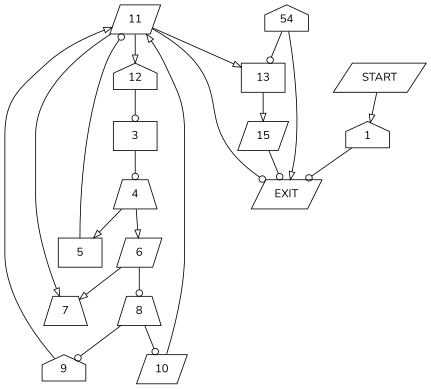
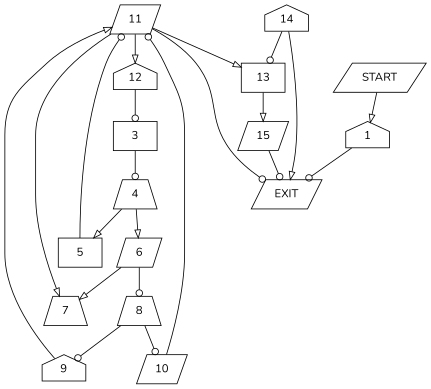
(287, 19) -> (287, 19)
(185, 195) -> (185, 194)
